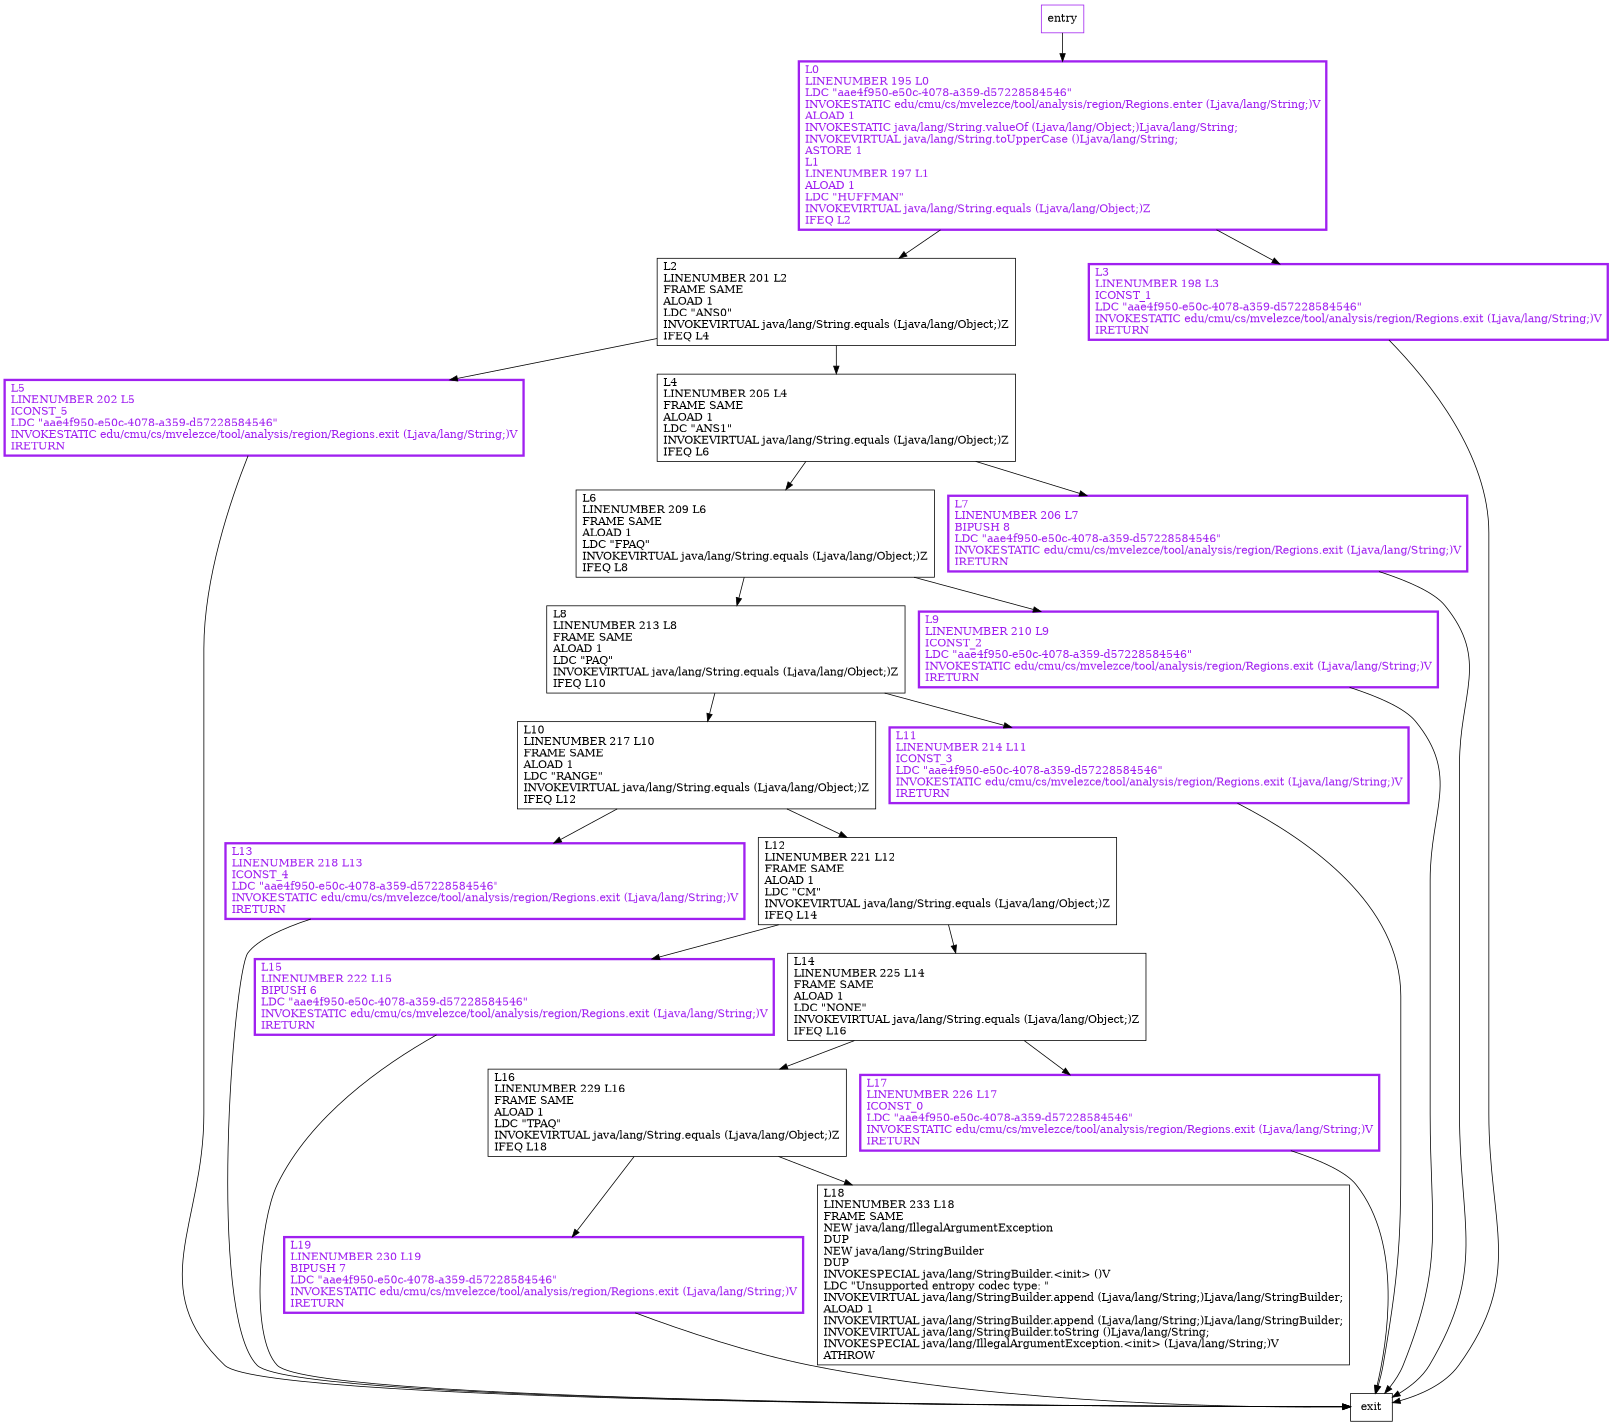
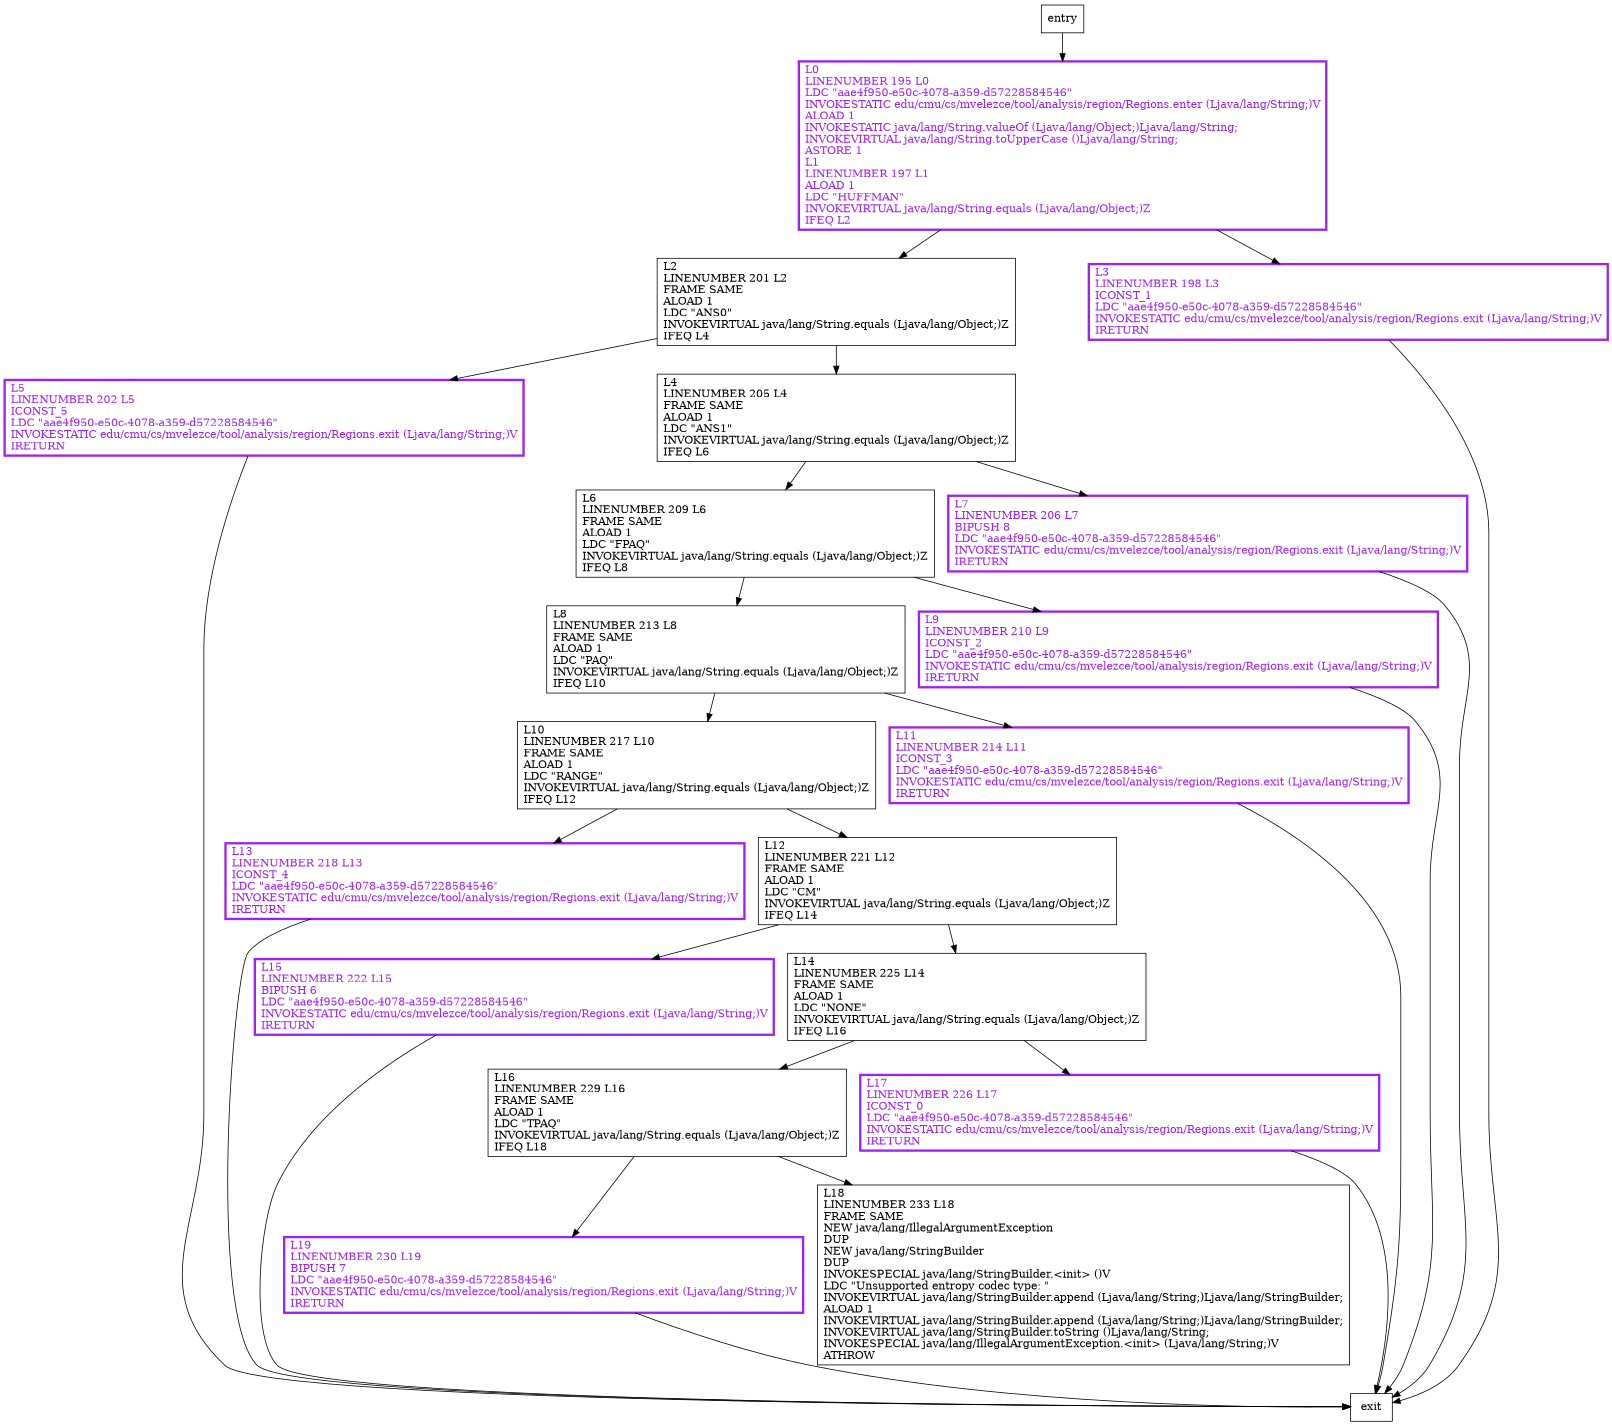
(1063, 19) -> (1063, 19)
